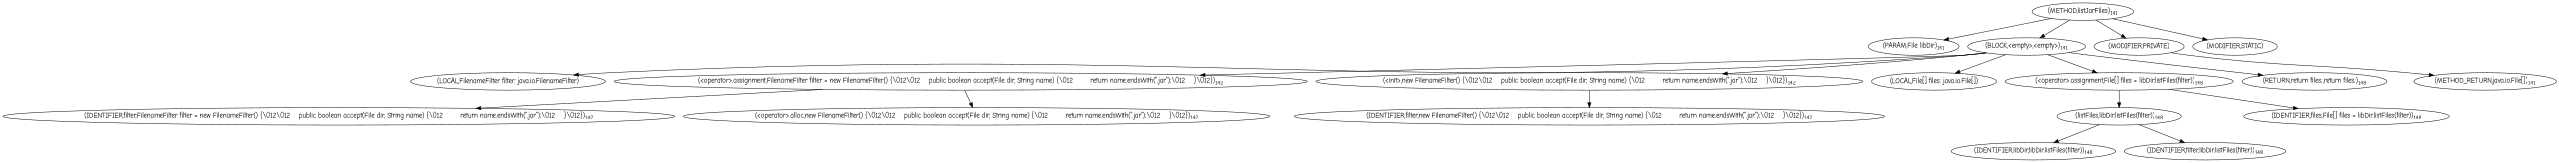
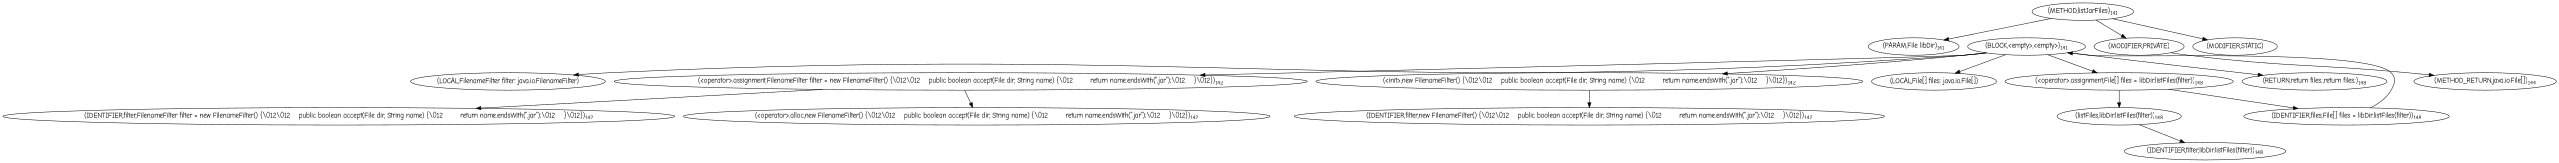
(2057, 28) -> (2256, 56)
(2532, 81) -> (2532, 81)
(2033, 151) -> none
